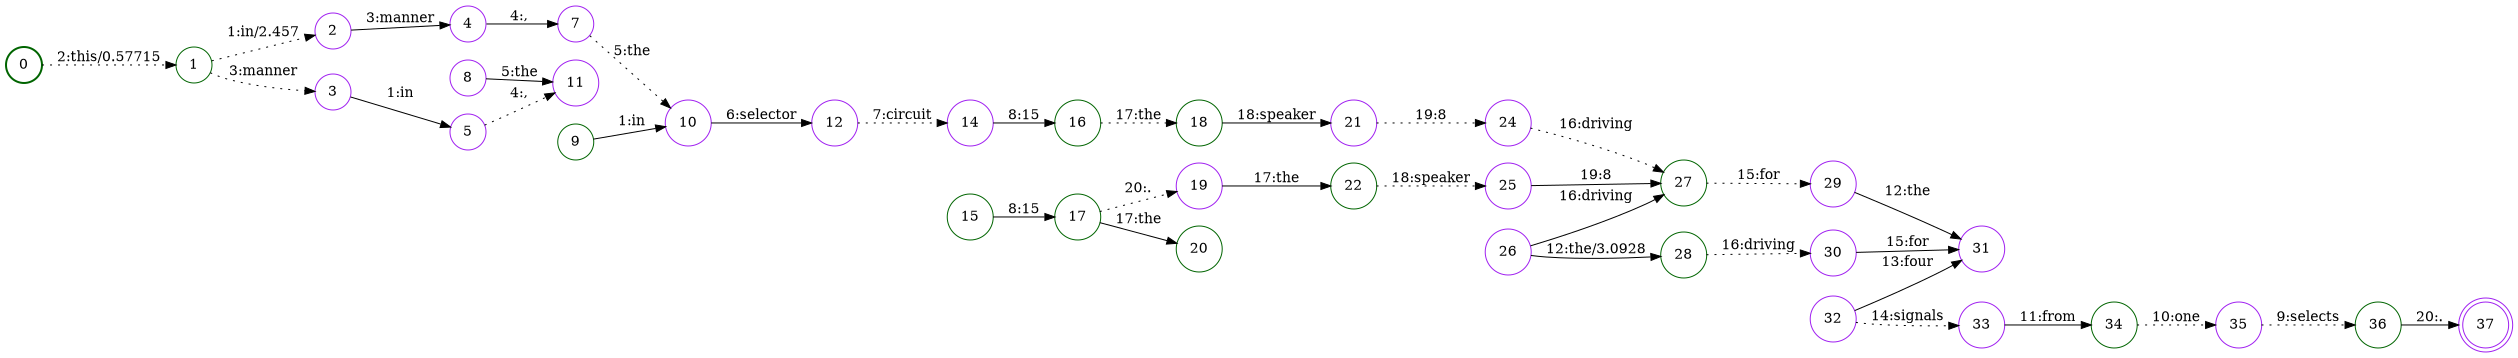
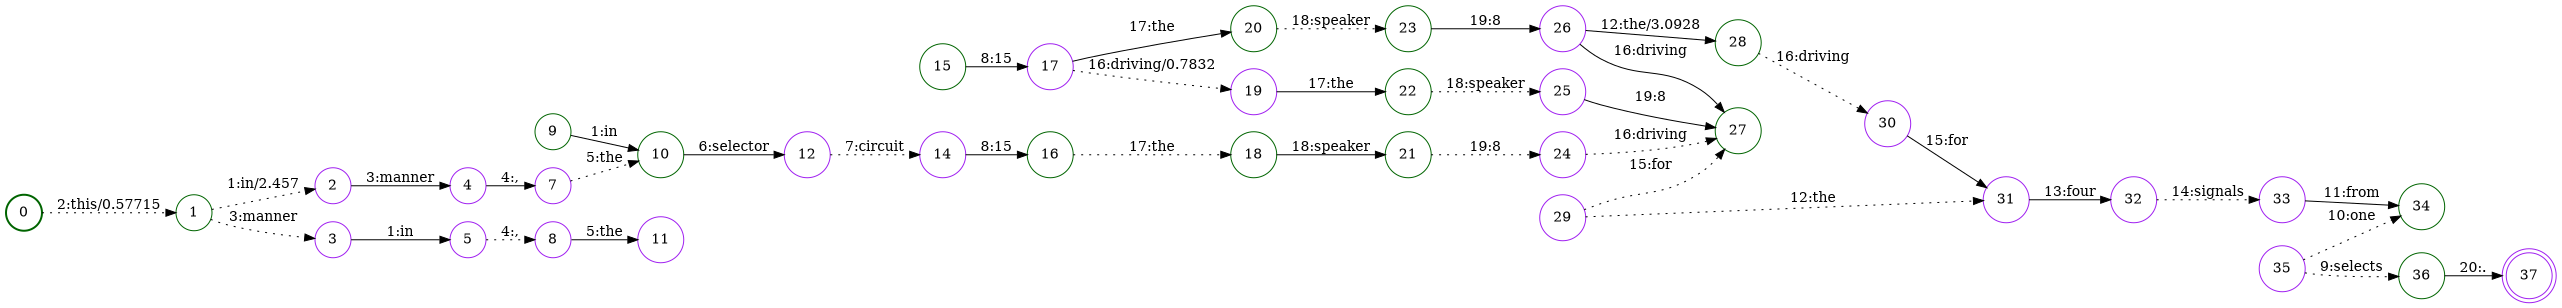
none -> (1408, 29)
(515, 111) -> (505, 240)
(688, 123) -> (661, 155)
(1354, 123) -> (1408, 155)
(1753, 183) -> (1655, 192)
(1138, 188) -> (1152, 65)
(1903, 213) -> (1780, 209)
(1078, 217) -> (1050, 67)
(1904, 289) -> (2065, 200)
(2171, 325) -> (2348, 240)
